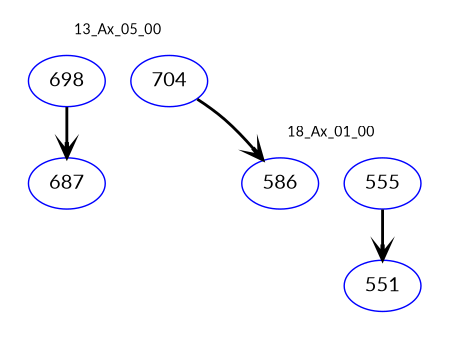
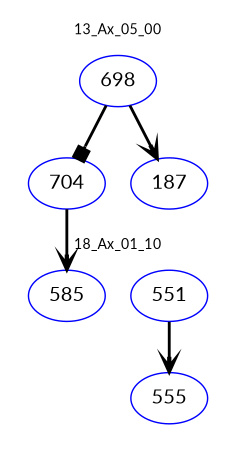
none -> (96, 126)
(331, 133) -> (118, 245)
(67, 183) -> (169, 183)
(280, 183) -> (67, 296)
(383, 228) -> (169, 340)
